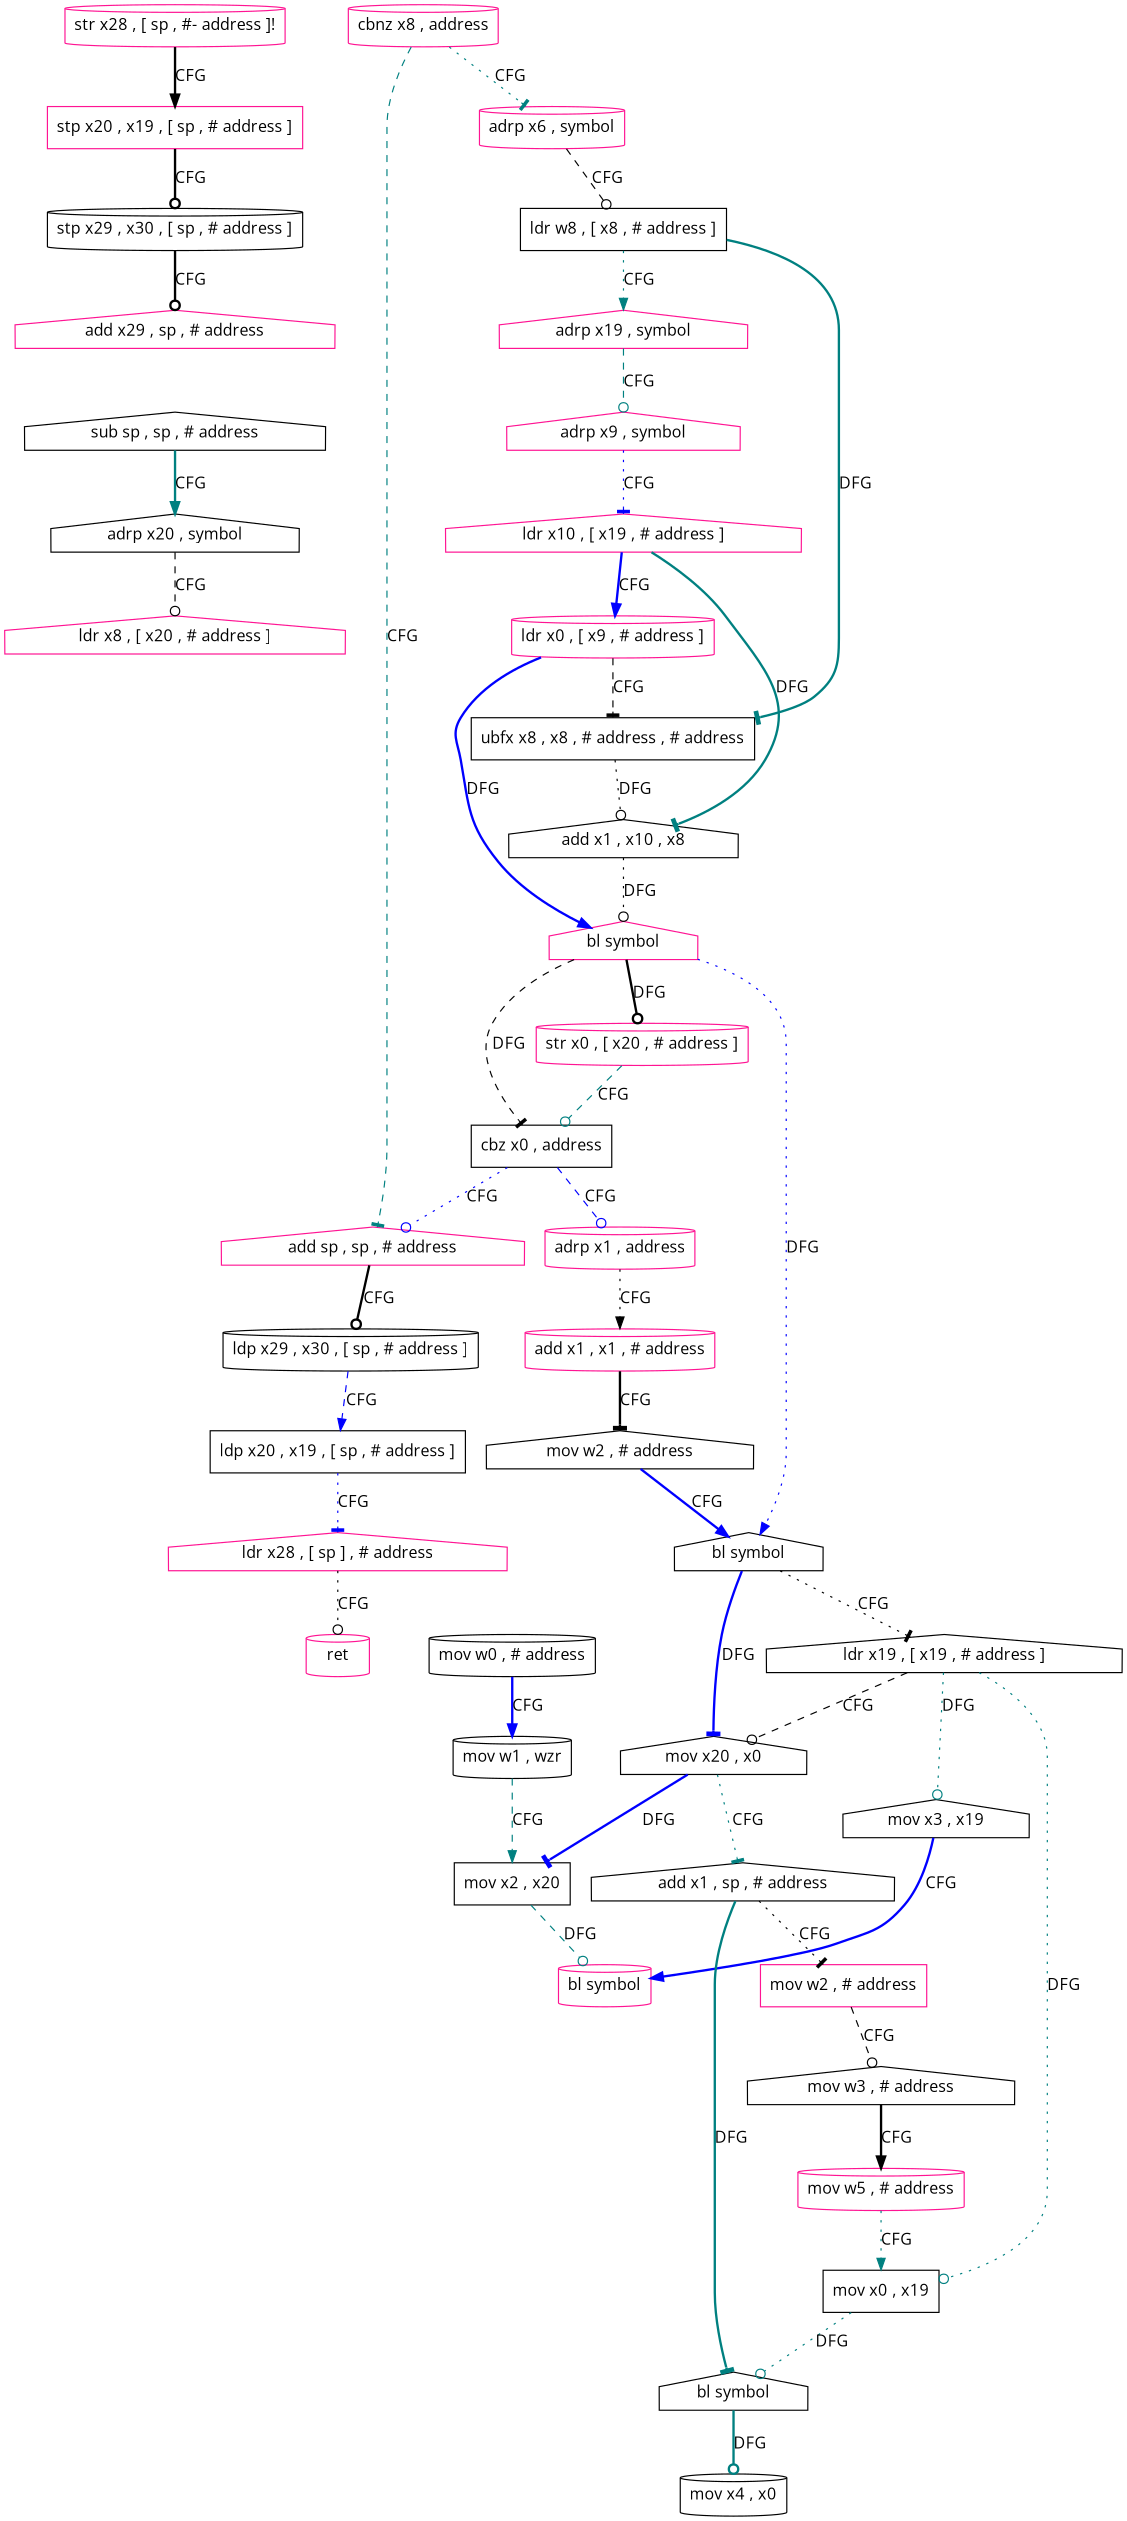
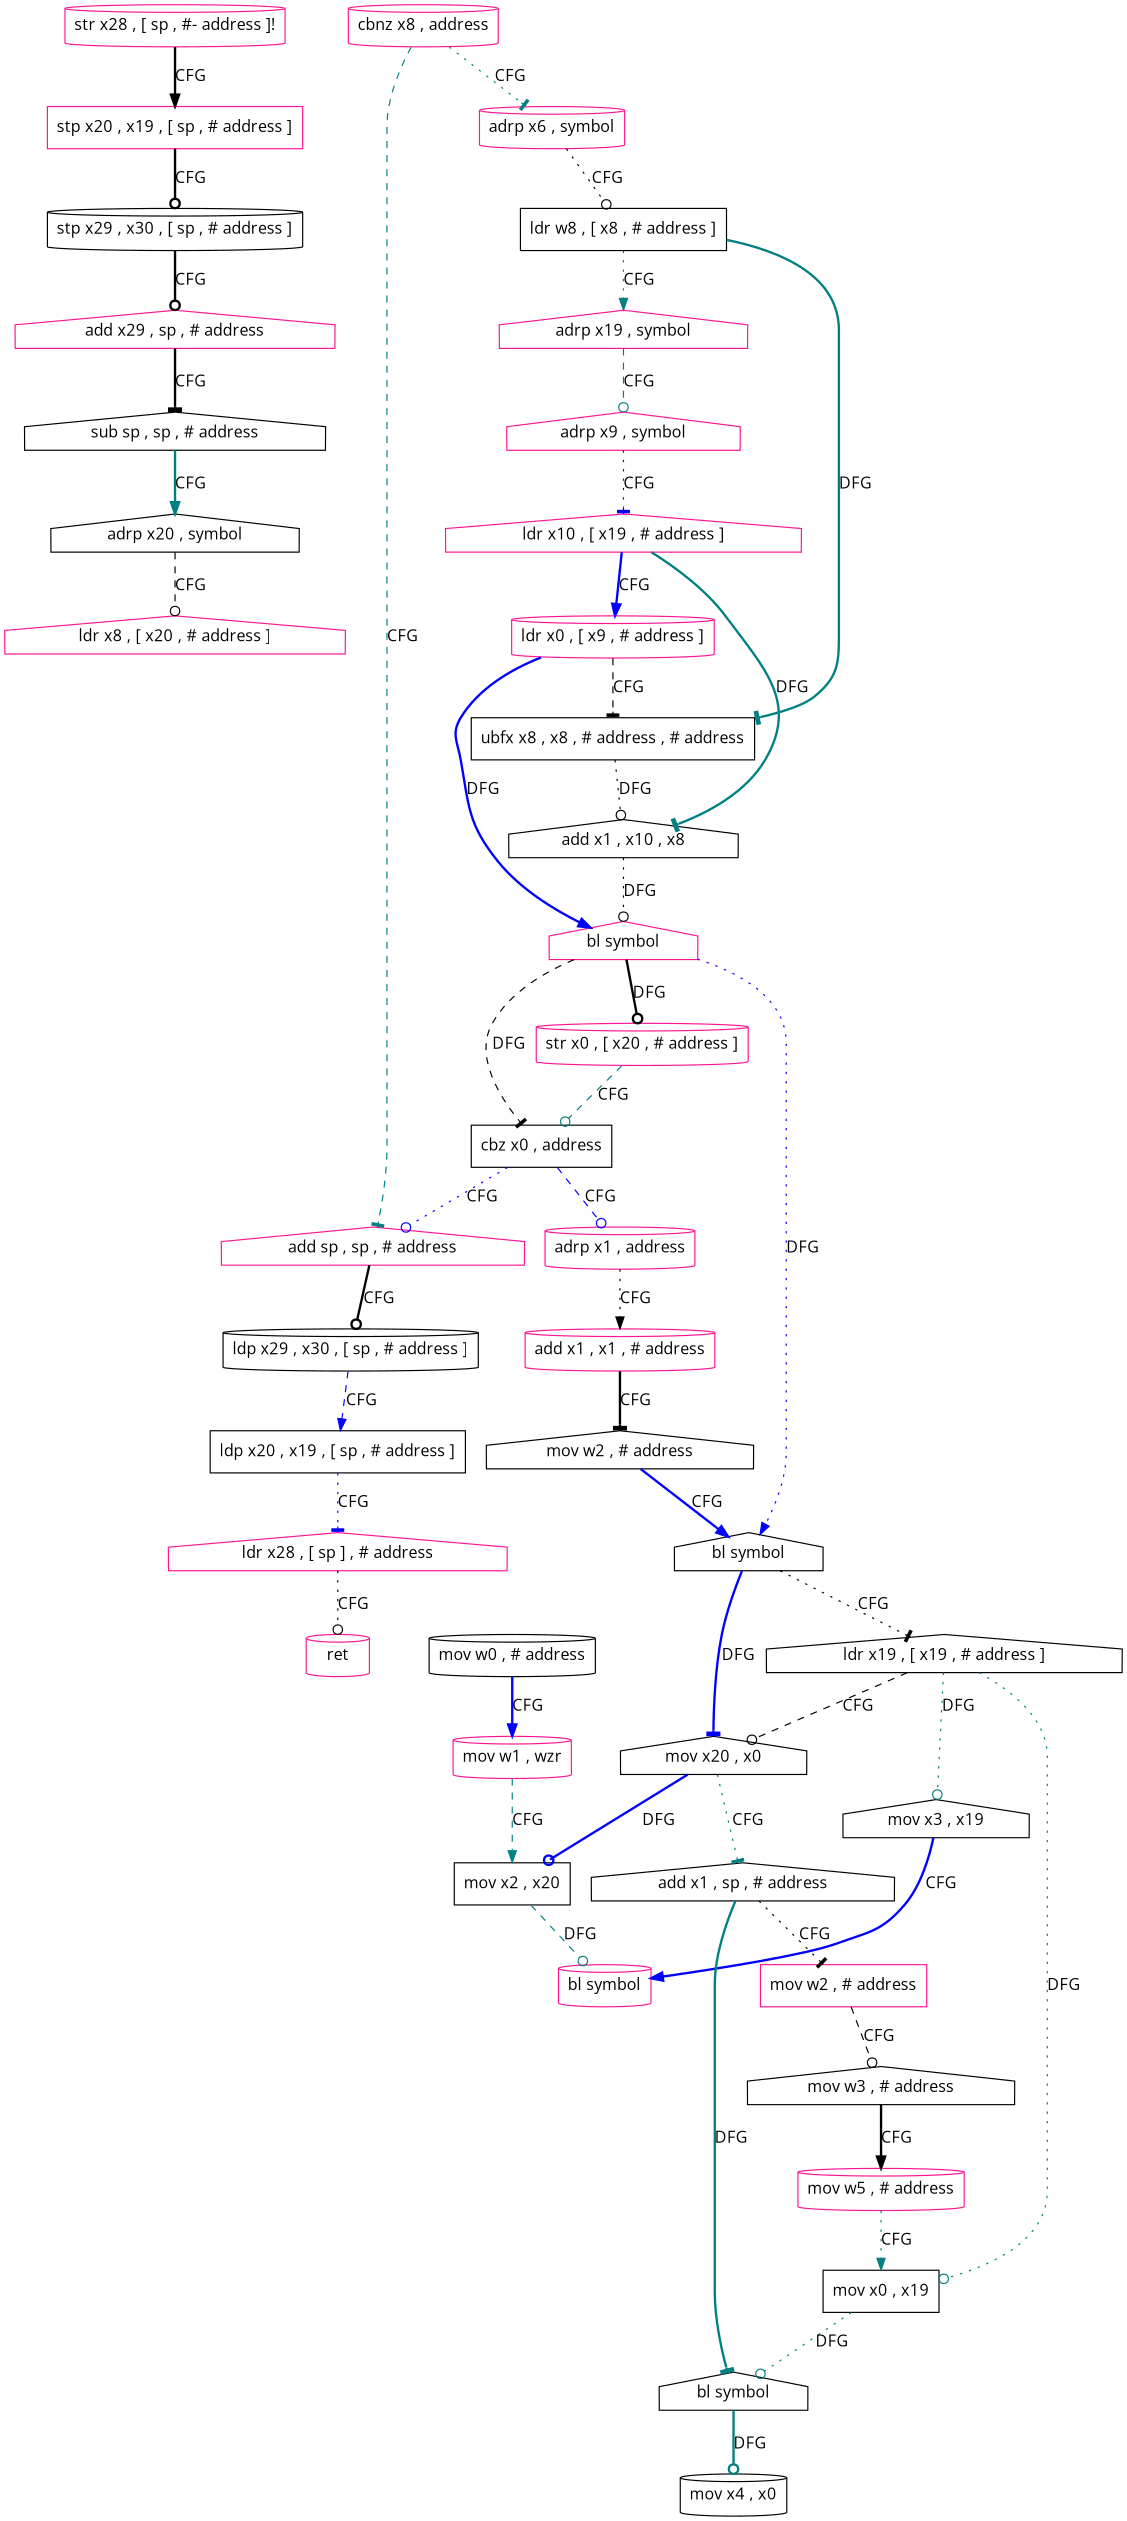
(585, 175) -> (585, 175)
none -> (175, 377)
(512, 1757) -> (512, 1757)
(619, 1817) -> (619, 1817)
